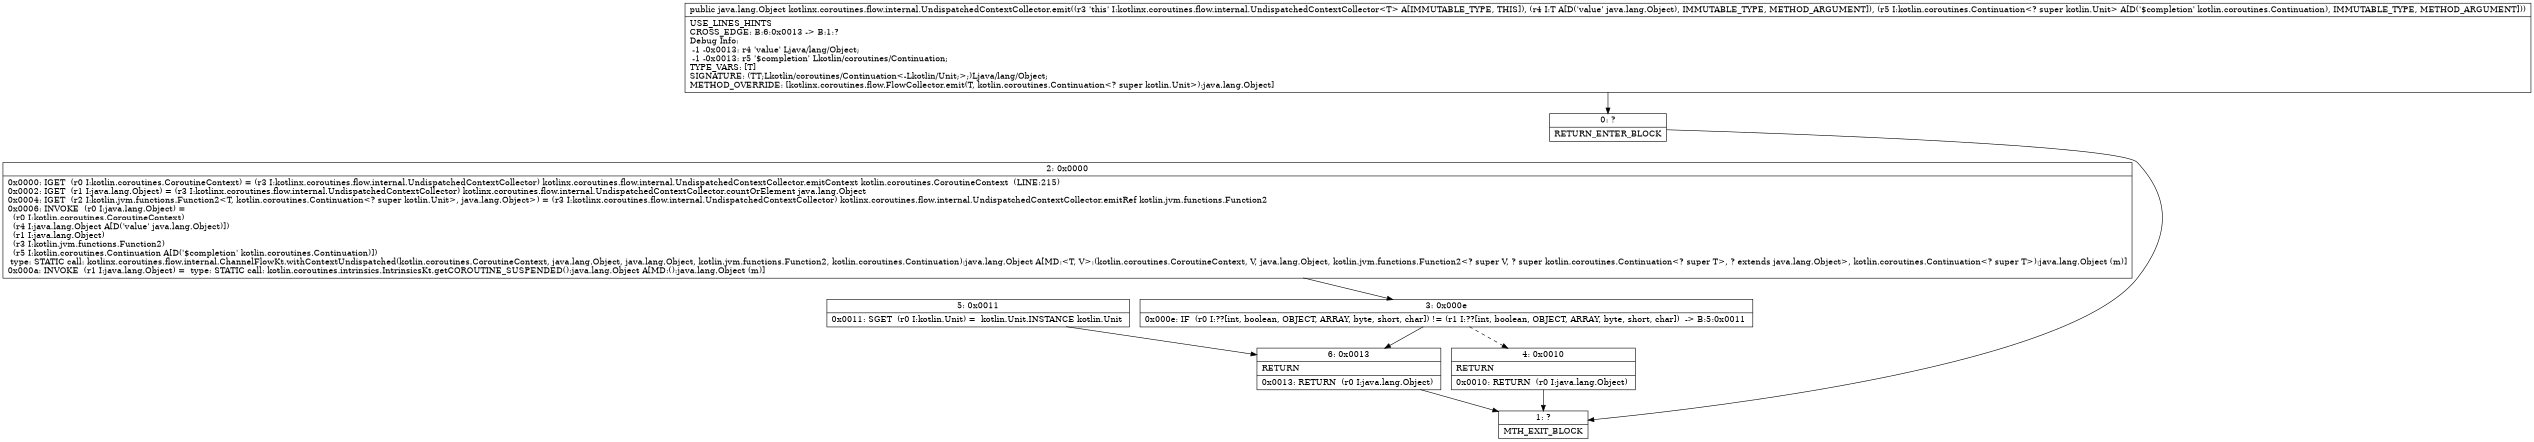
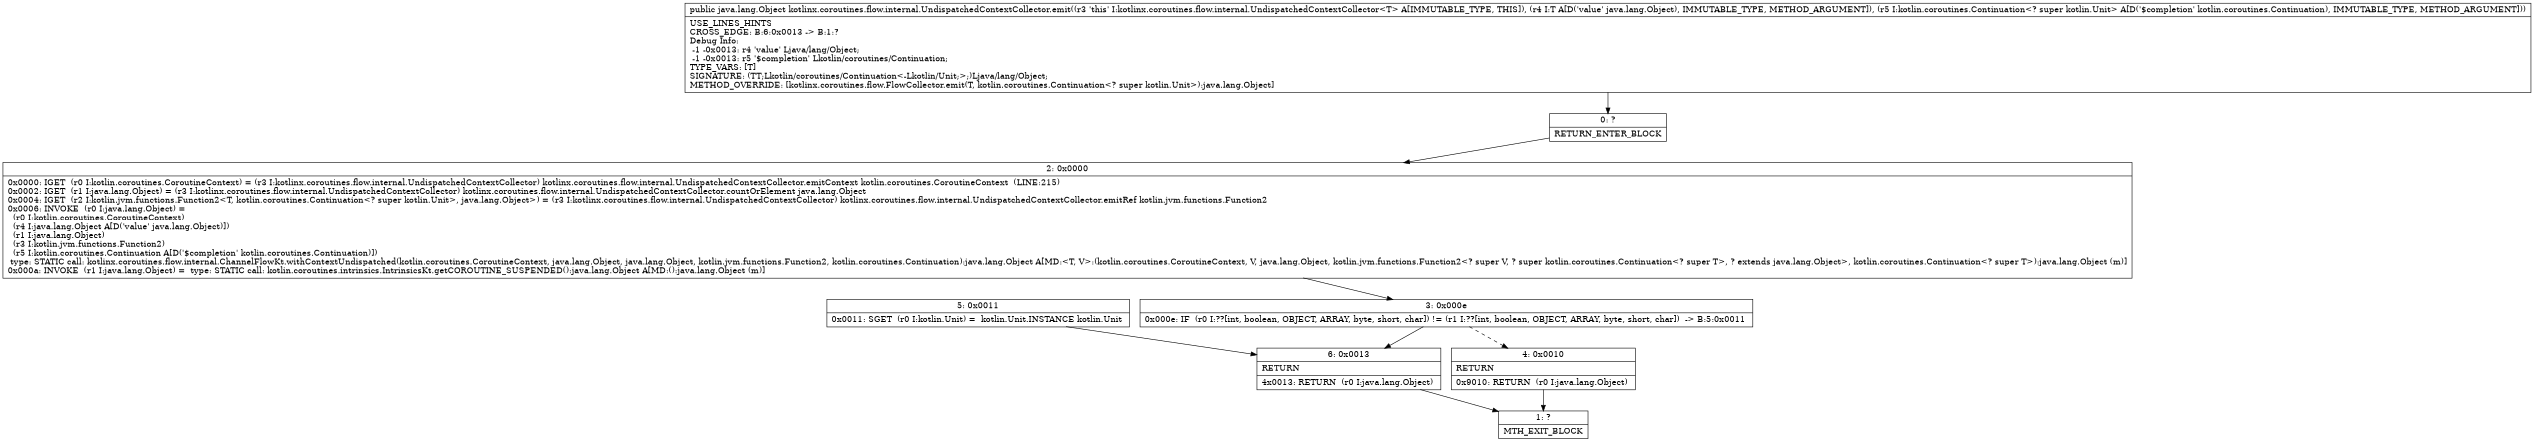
(2147, 265) -> (1479, 150)
(1349, 382) -> (1349, 382)
(1543, 382) -> (1543, 382)
